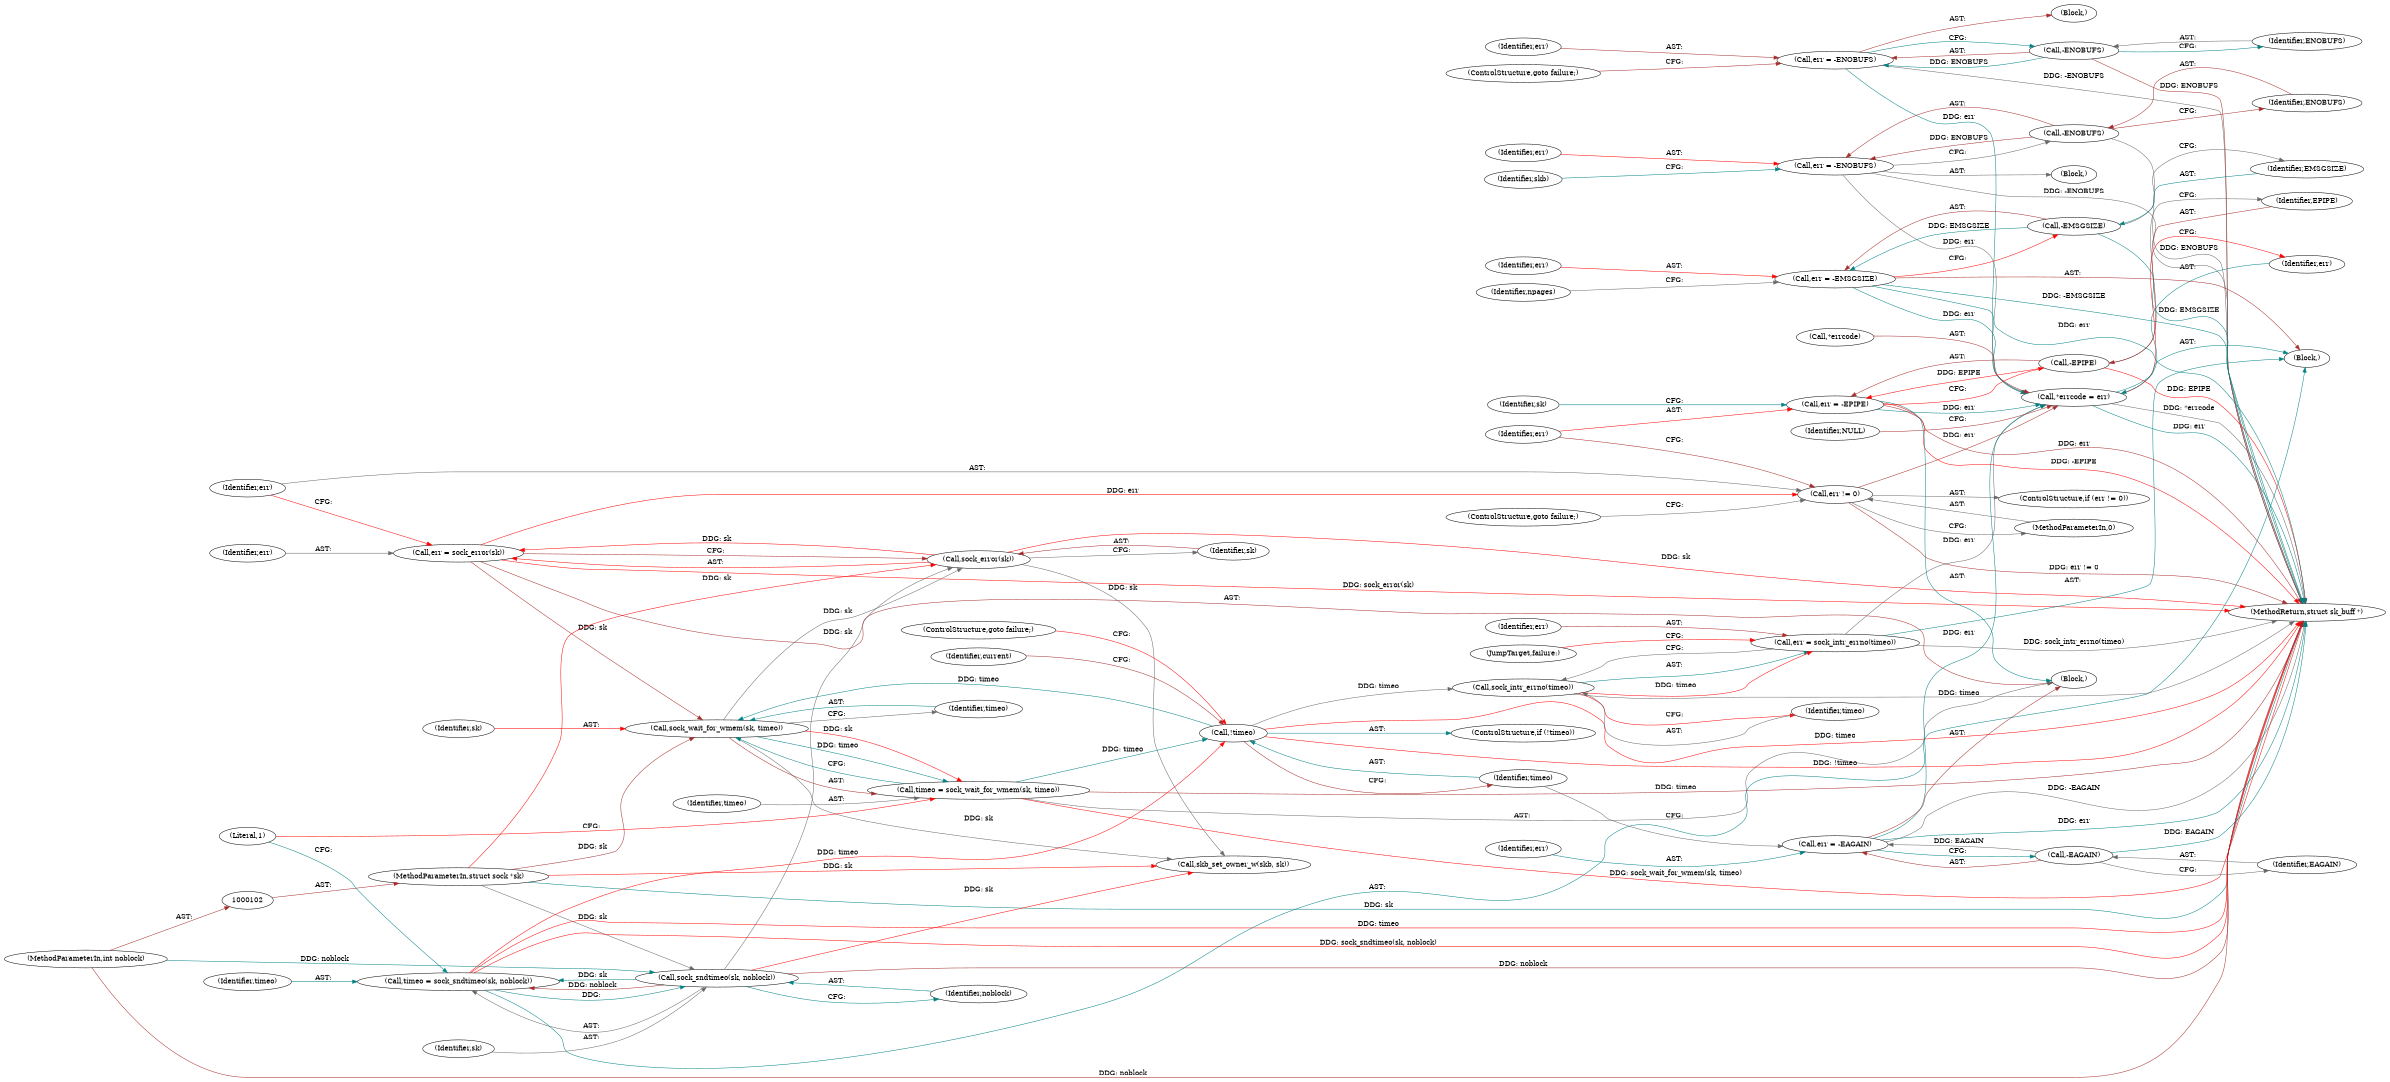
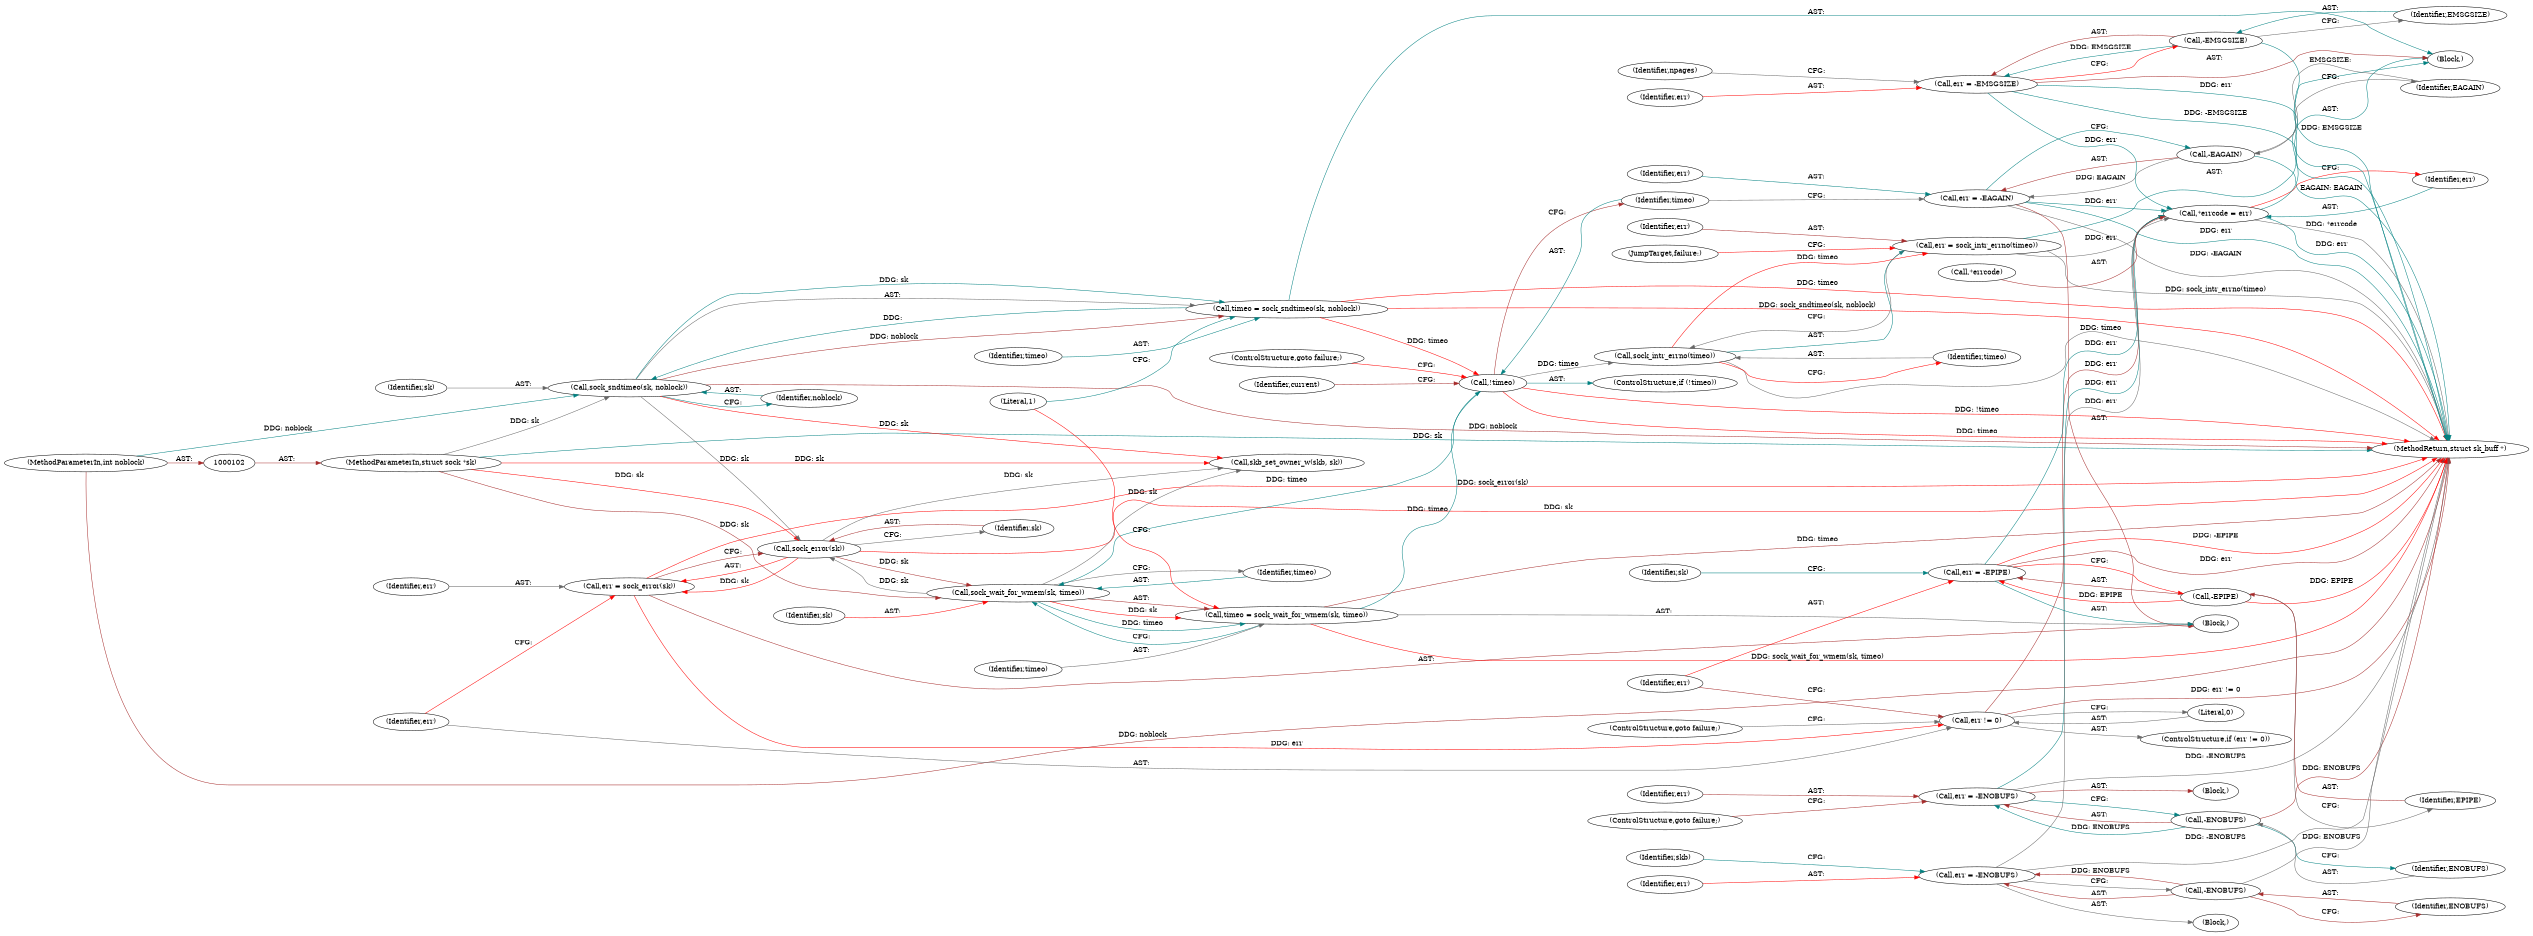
(1835, 431) -> none
(2074, 528) -> (2216, 713)
(583, 642) -> (901, 572)
(2189, 833) -> (2332, 188)
(2189, 855) -> (2332, 60)
